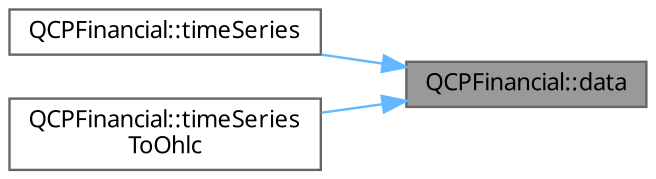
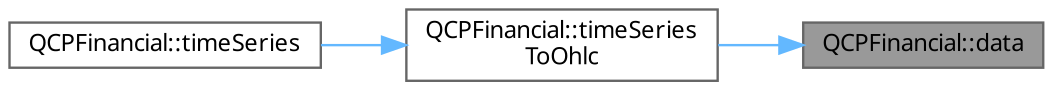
(352, 59) -> (351, 45)
